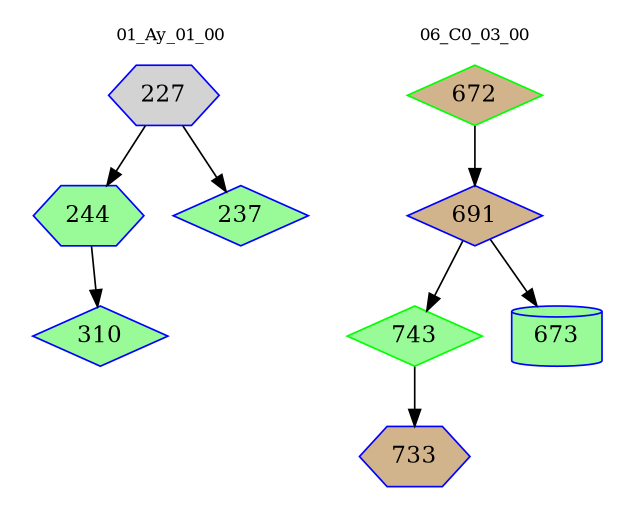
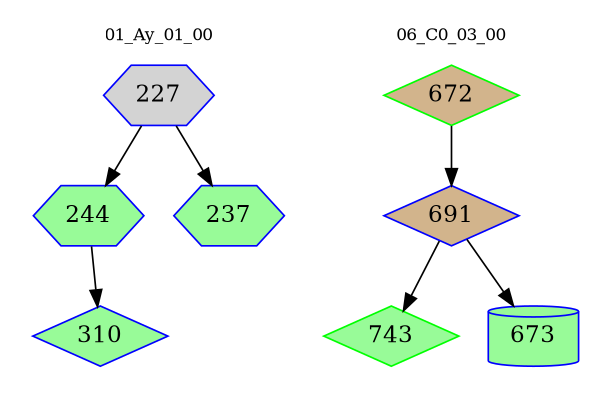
(241, 216) -> (229, 216)
(415, 457) -> none
